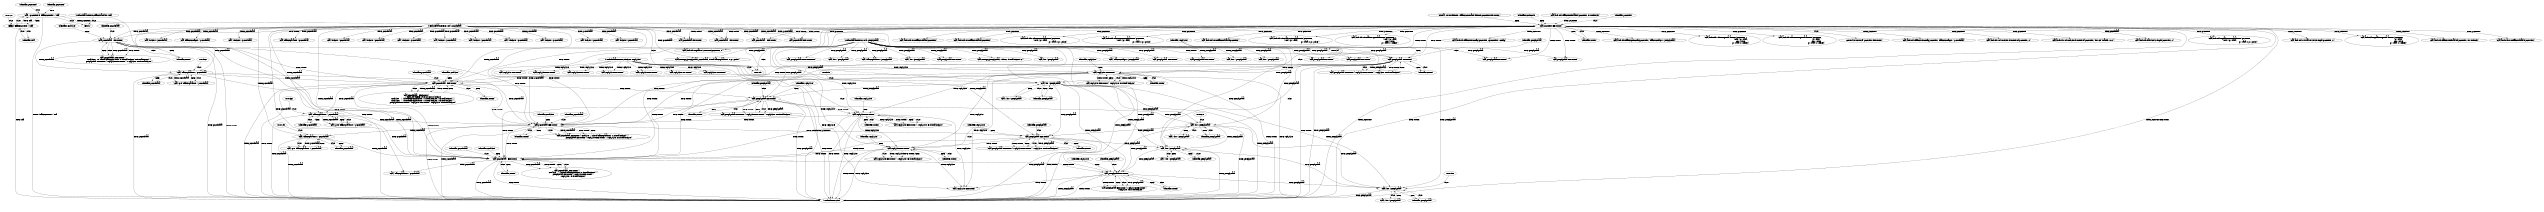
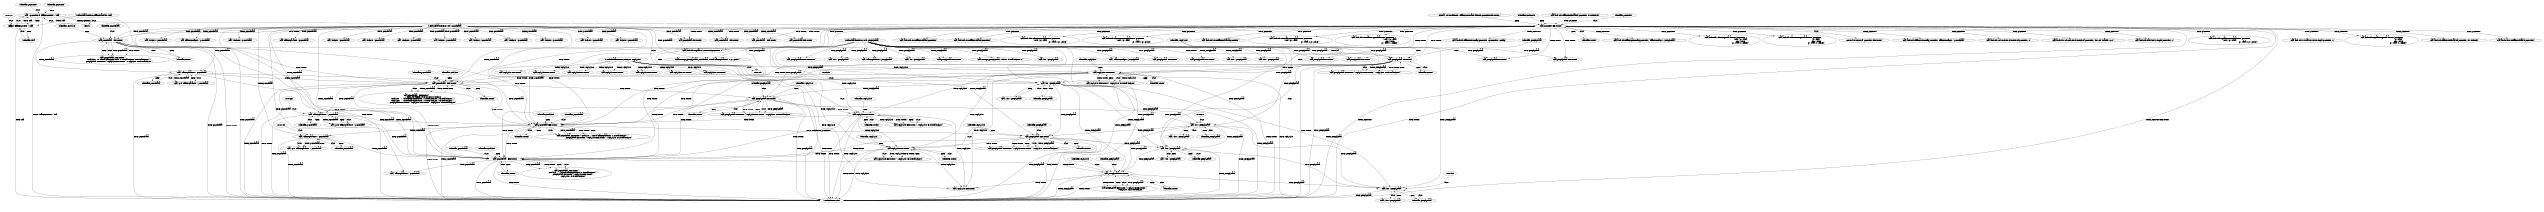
none -> (56, 20)
(68, 21) -> (63, 23)
(1937, 27) -> (1941, 27)
(29, 31) -> (29, 31)
(2112, 31) -> (2112, 31)
(881, 33) -> (240, 178)
(799, 46) -> (693, 66)
(203, 60) -> none
